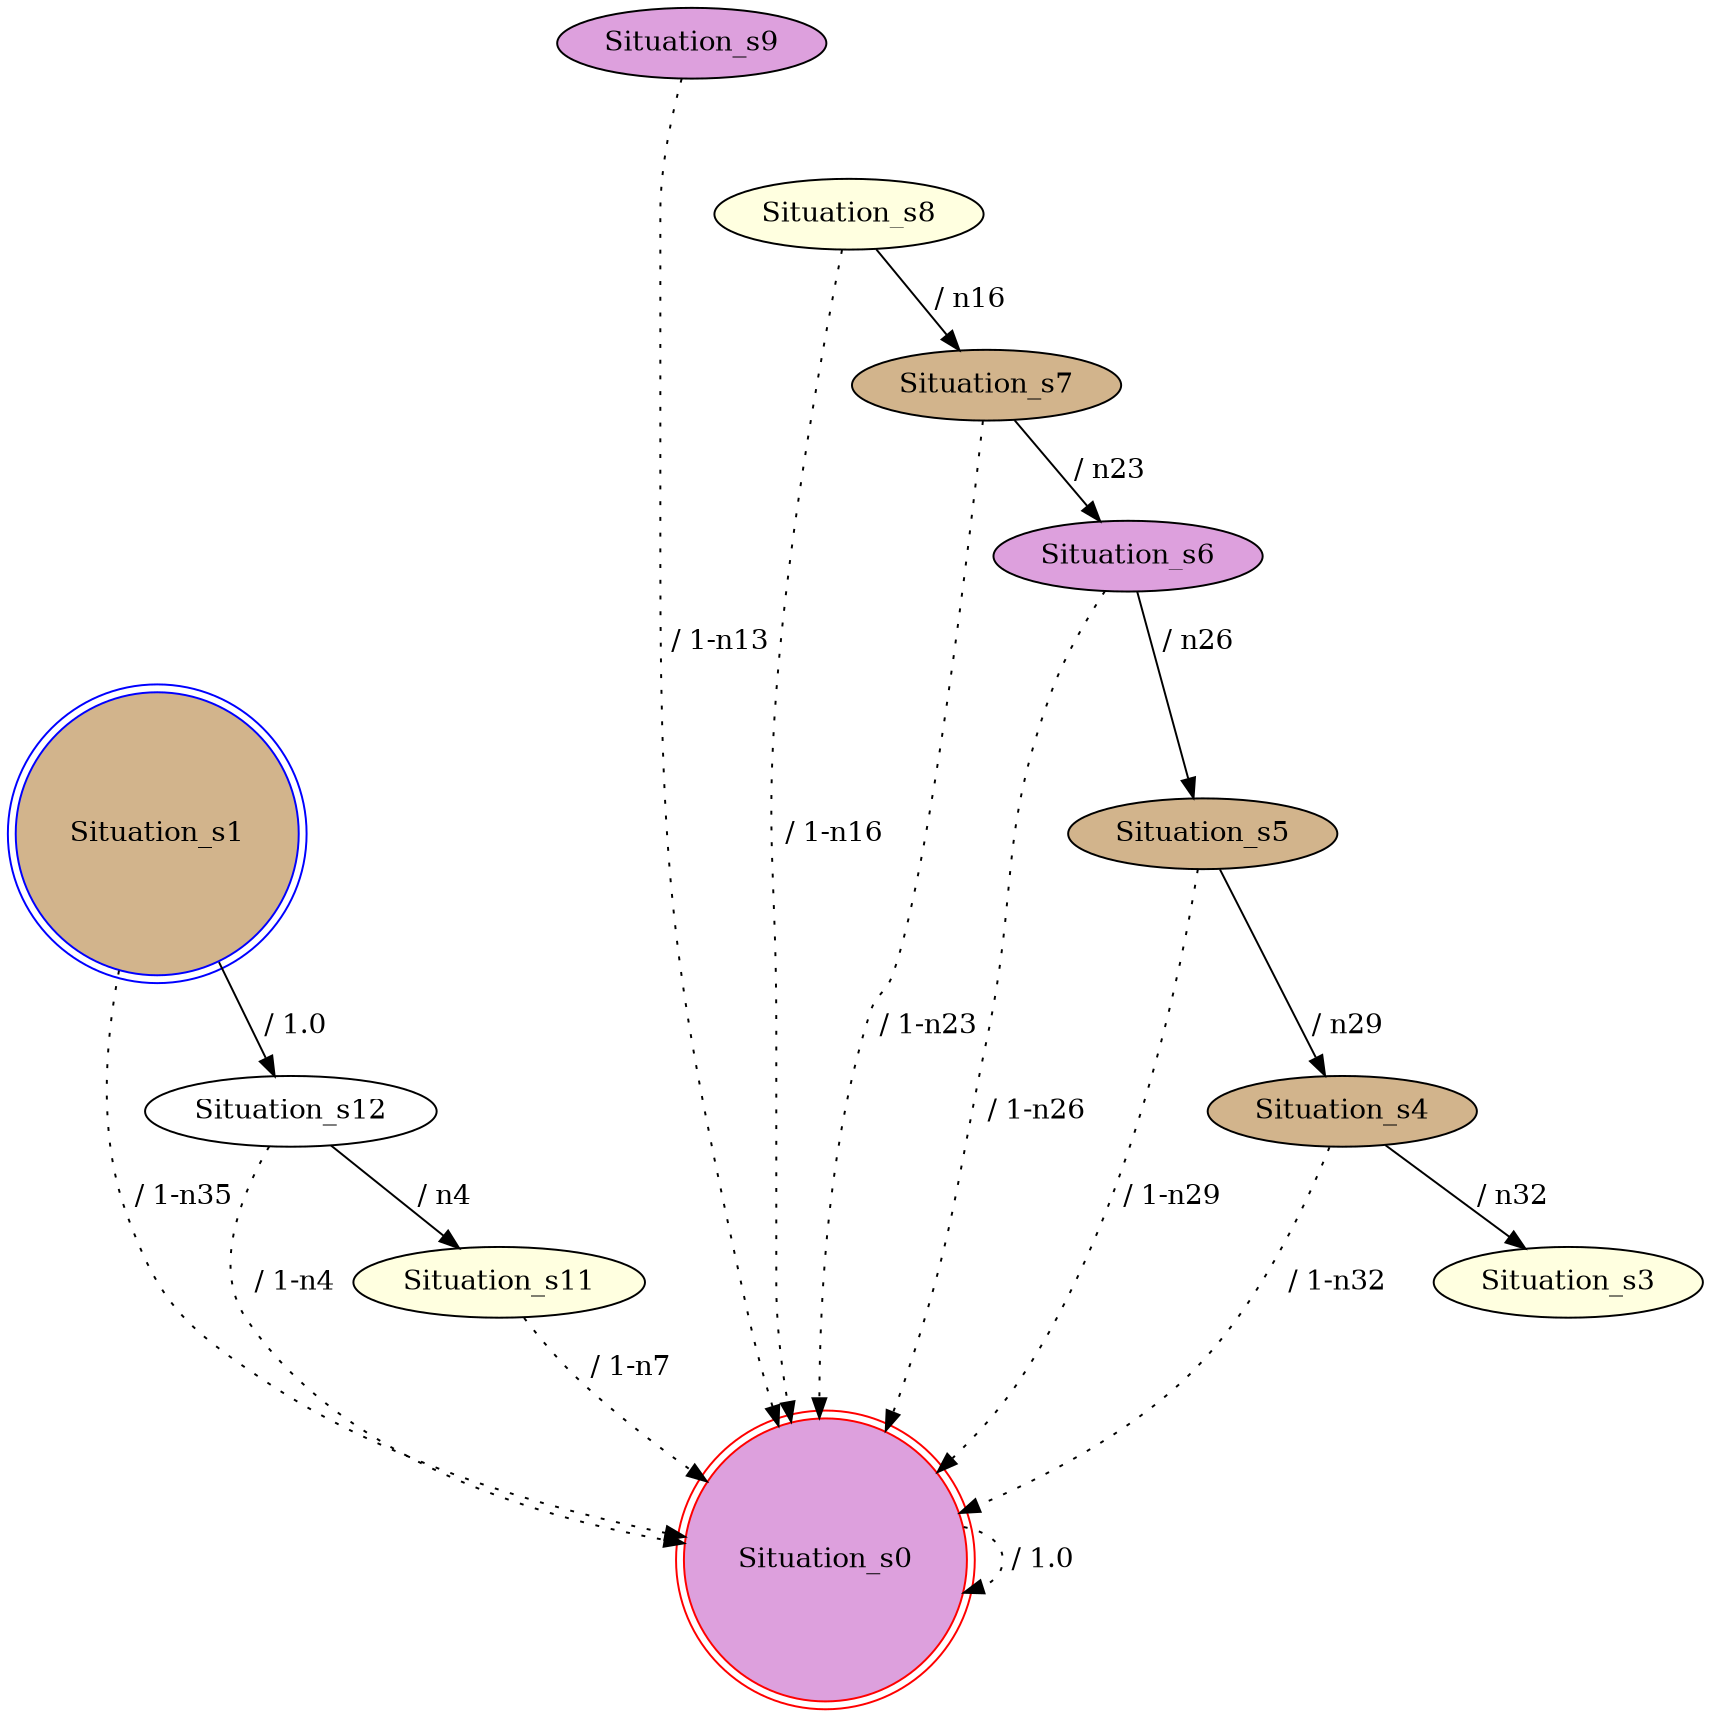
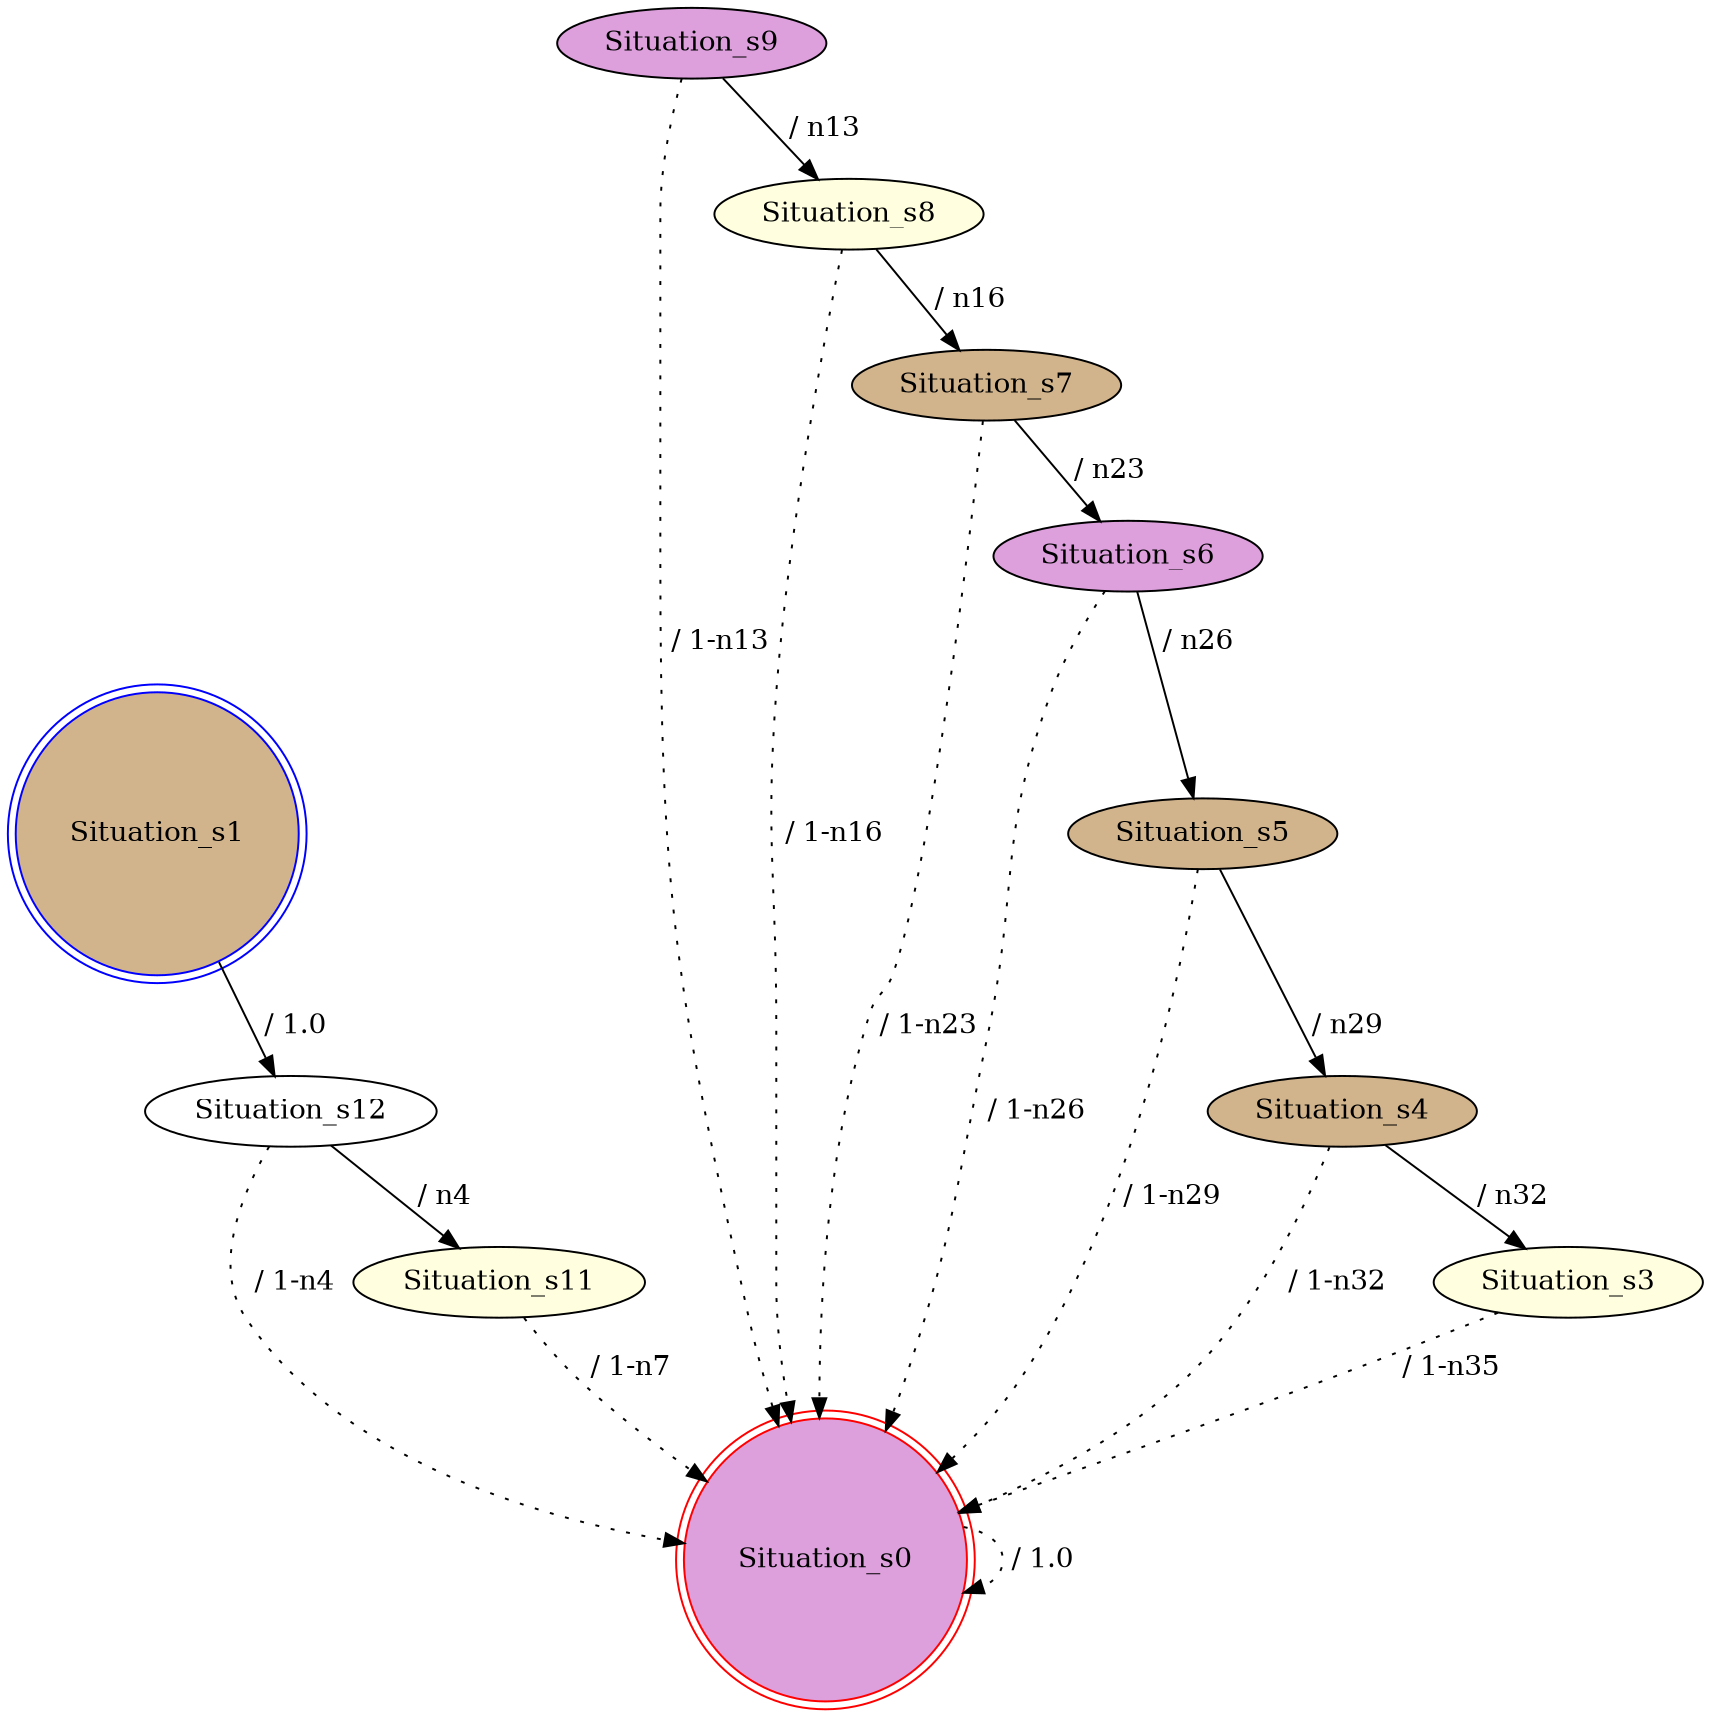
none -> (764, 121)
(249, 1370) -> (1239, 1412)
